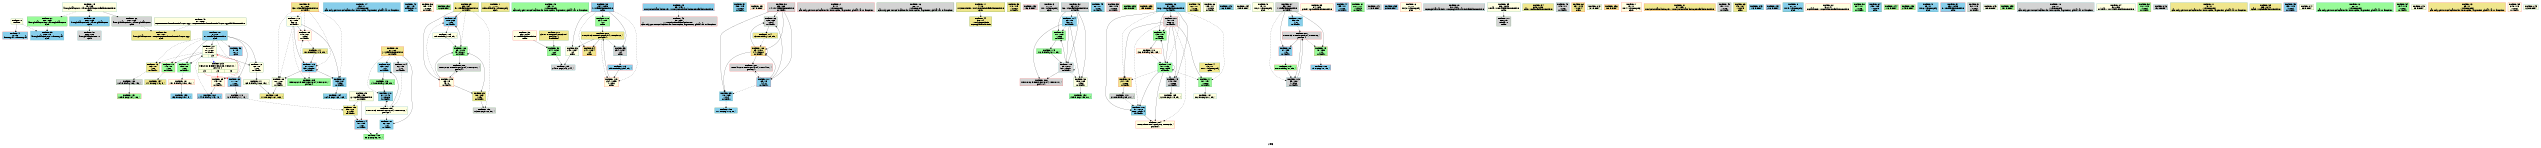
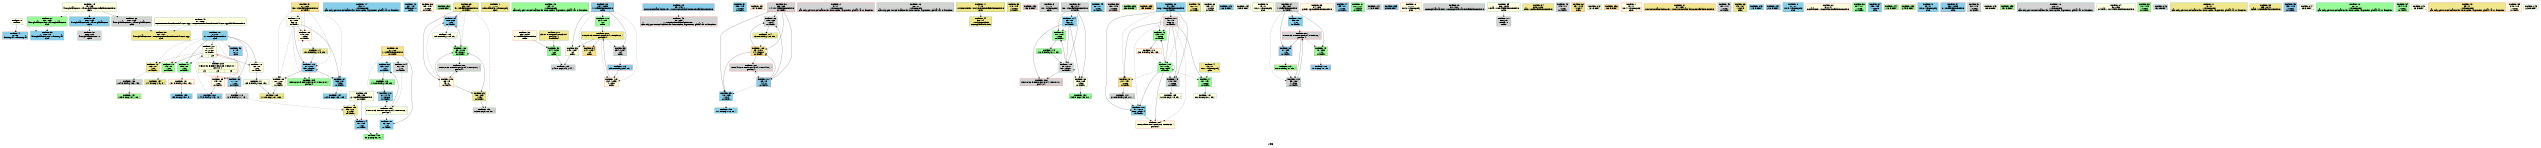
(1224, 36) -> (1208, 74)
